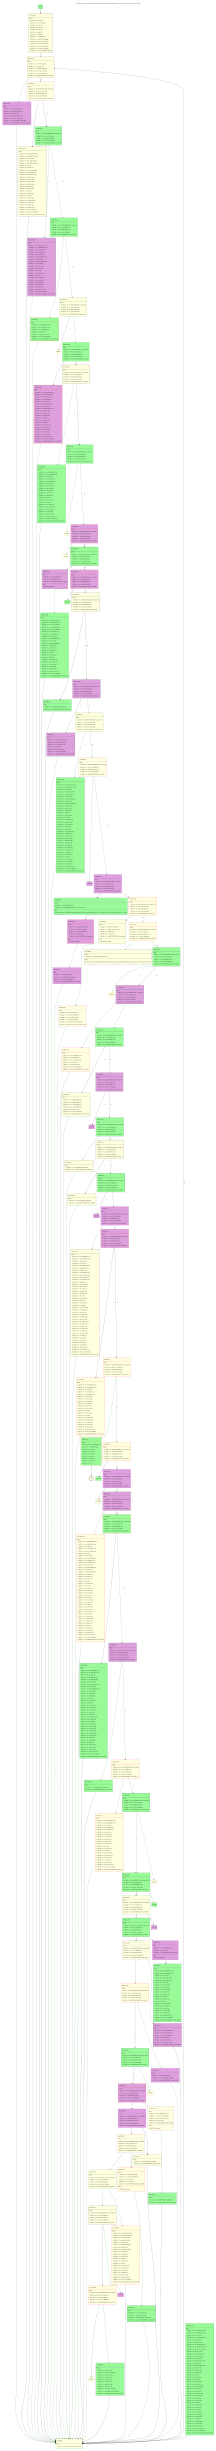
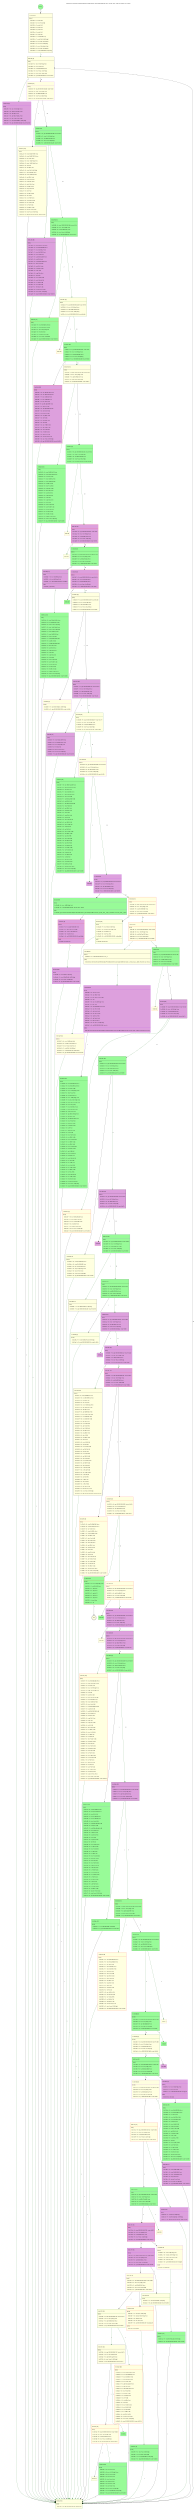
(57, 705) -> (57, 705)
none -> (117, 1009)
(110, 1149) -> (115, 1289)
(111, 1183) -> (115, 1322)
(125, 1769) -> (128, 1908)
(121, 2295) -> (123, 2434)
